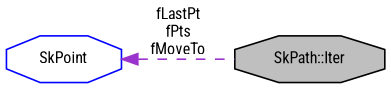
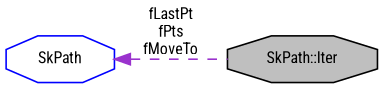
(64, 59) -> (60, 59)
